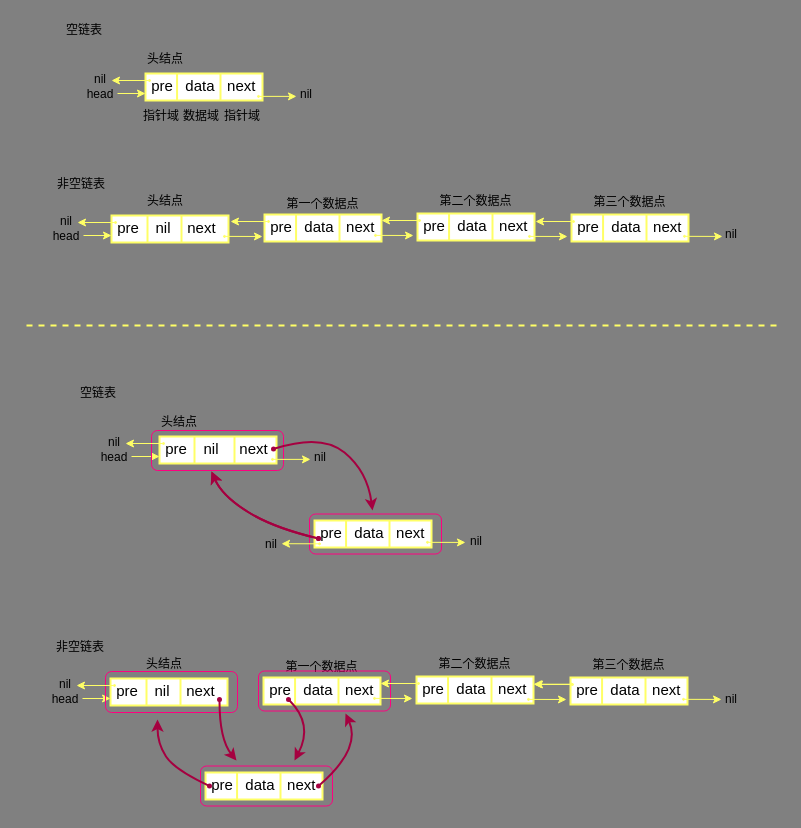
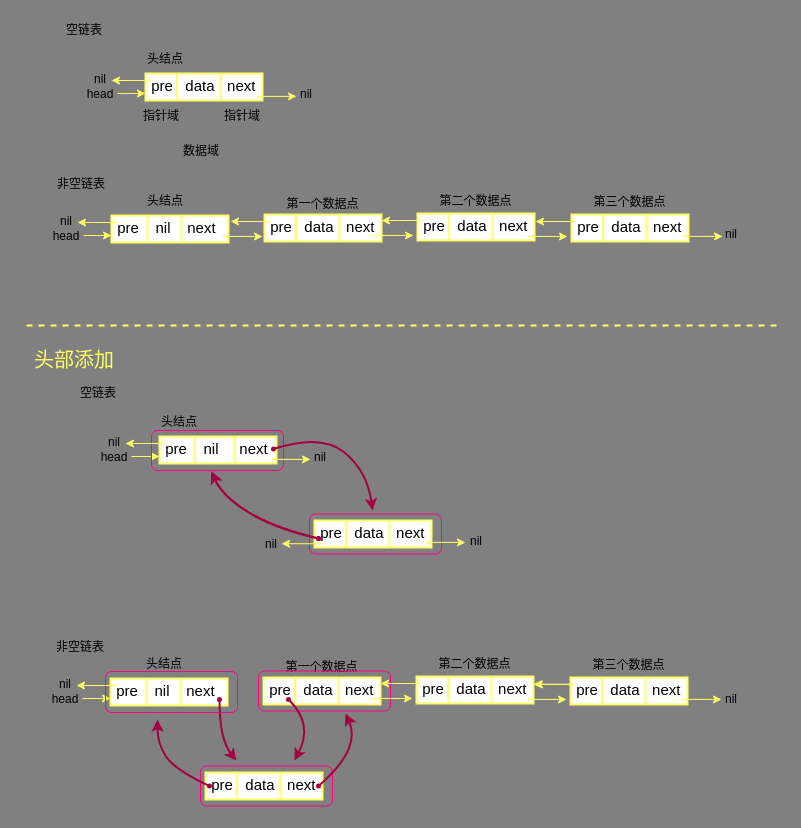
(202, 117) -> (202, 152)
none -> (75, 360)
